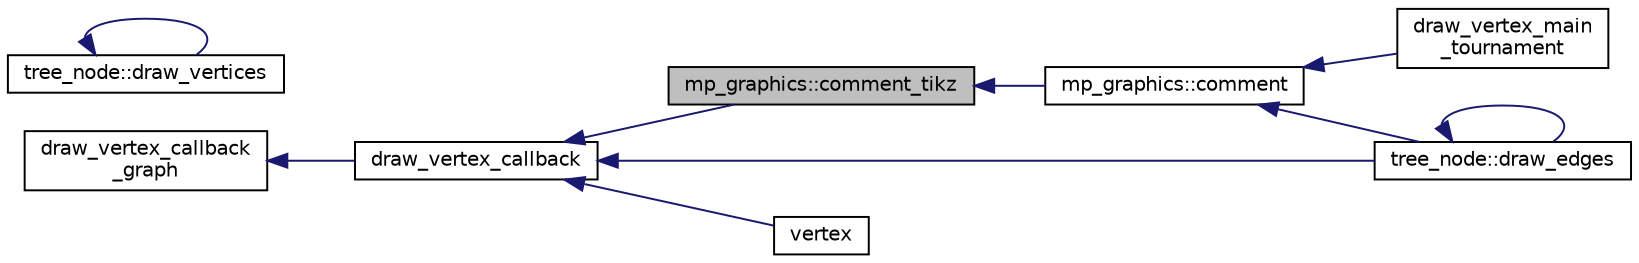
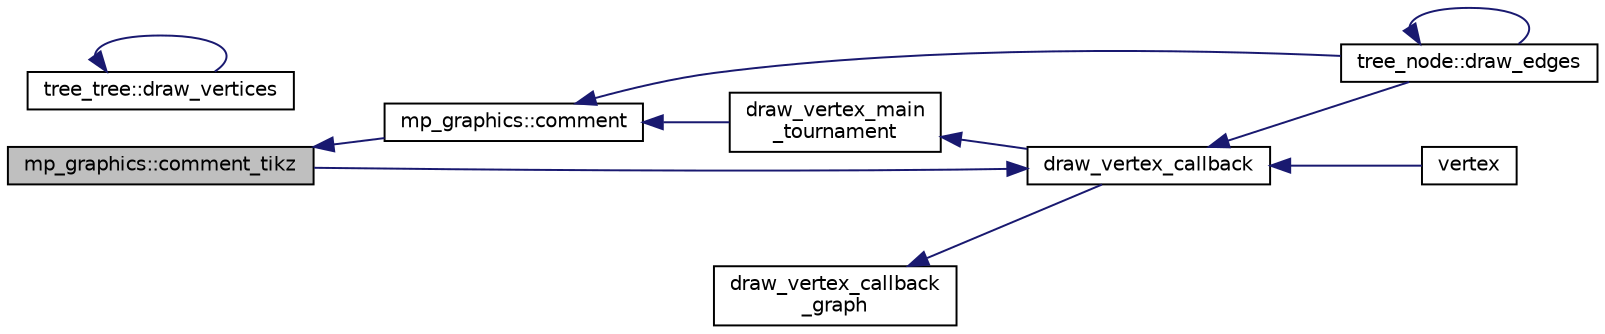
(146, 74) -> (161, 91)
none -> (994, 144)
